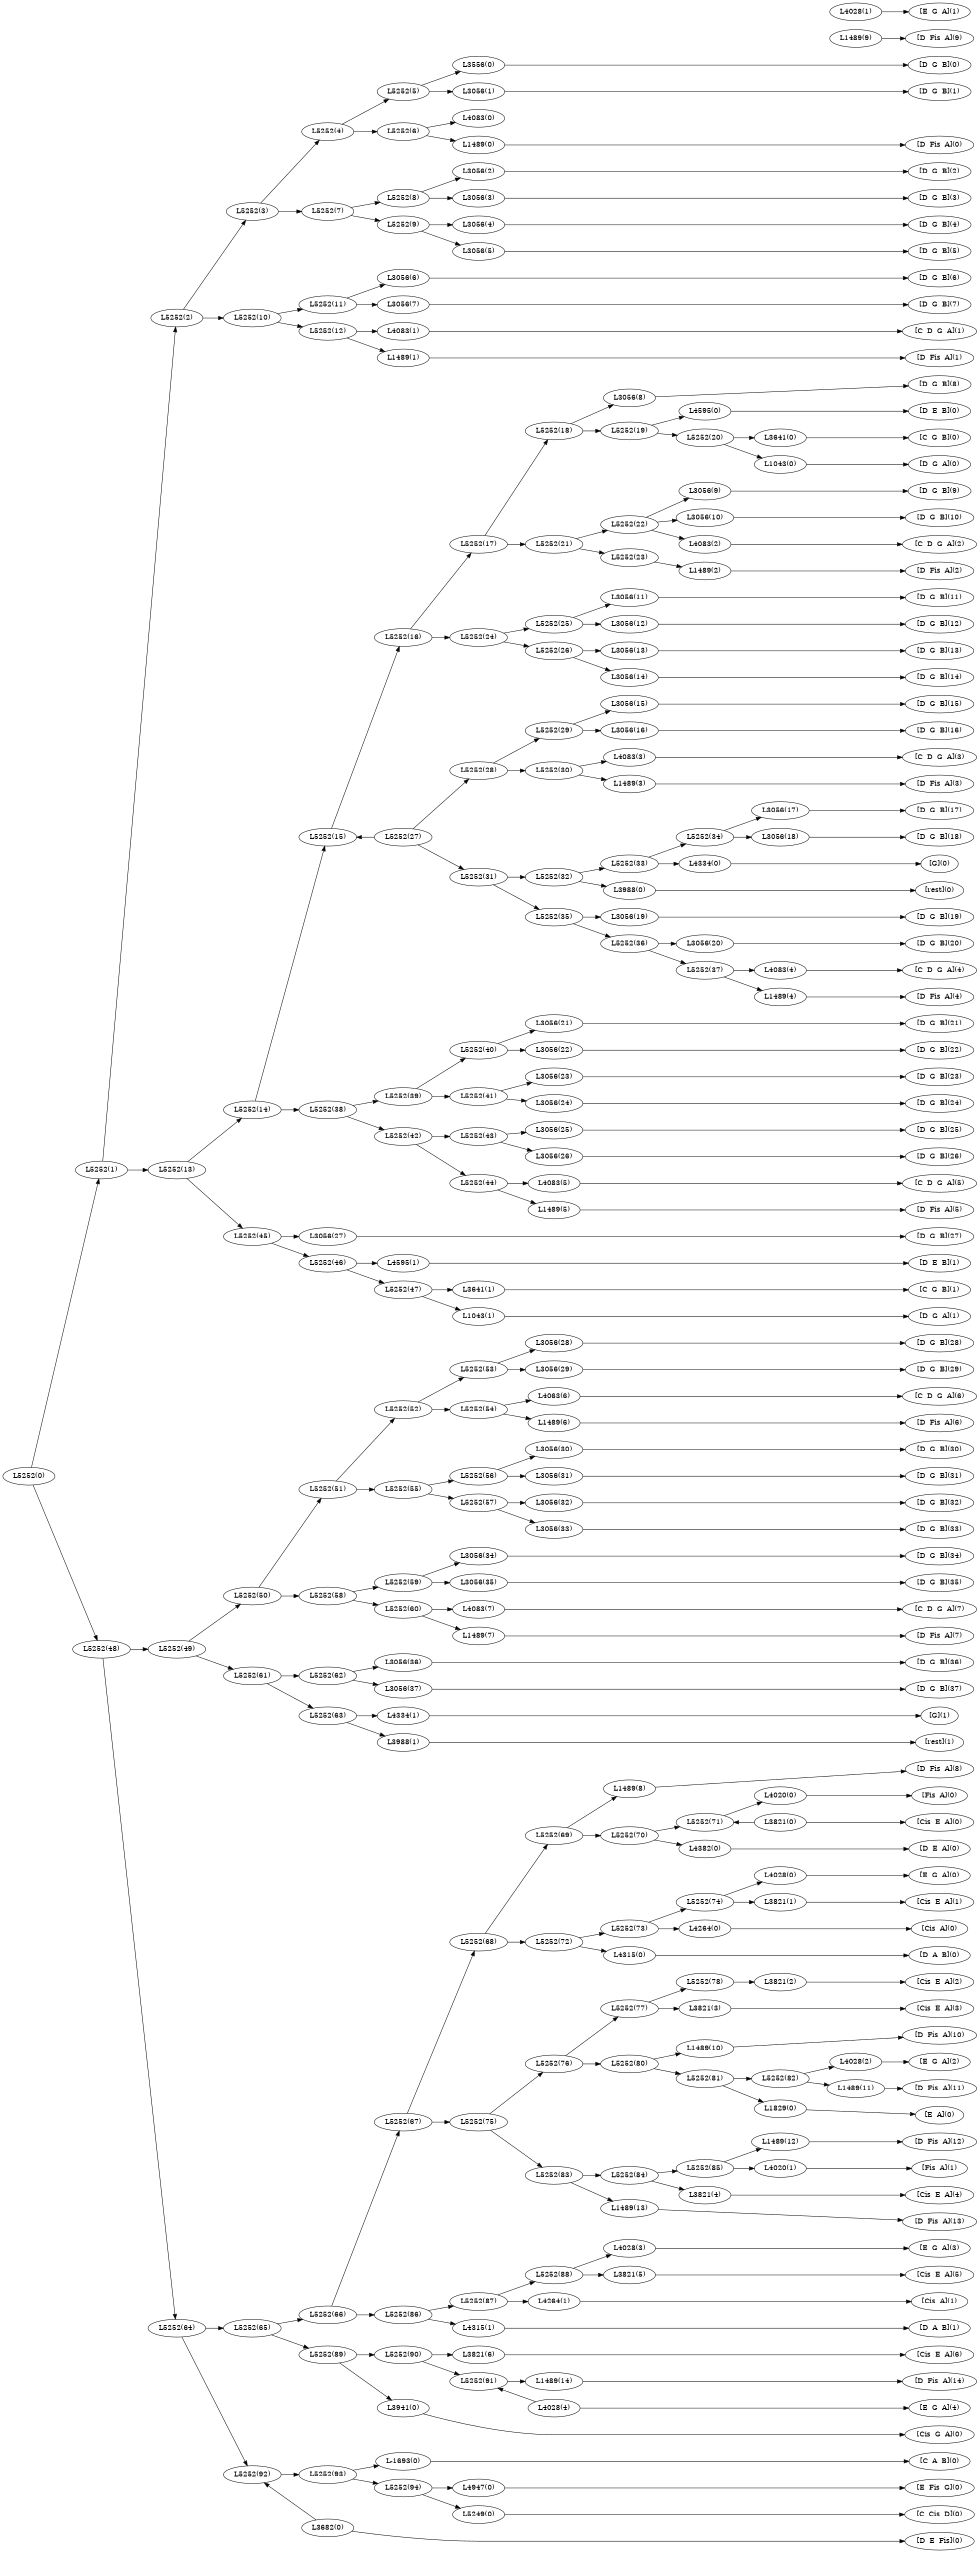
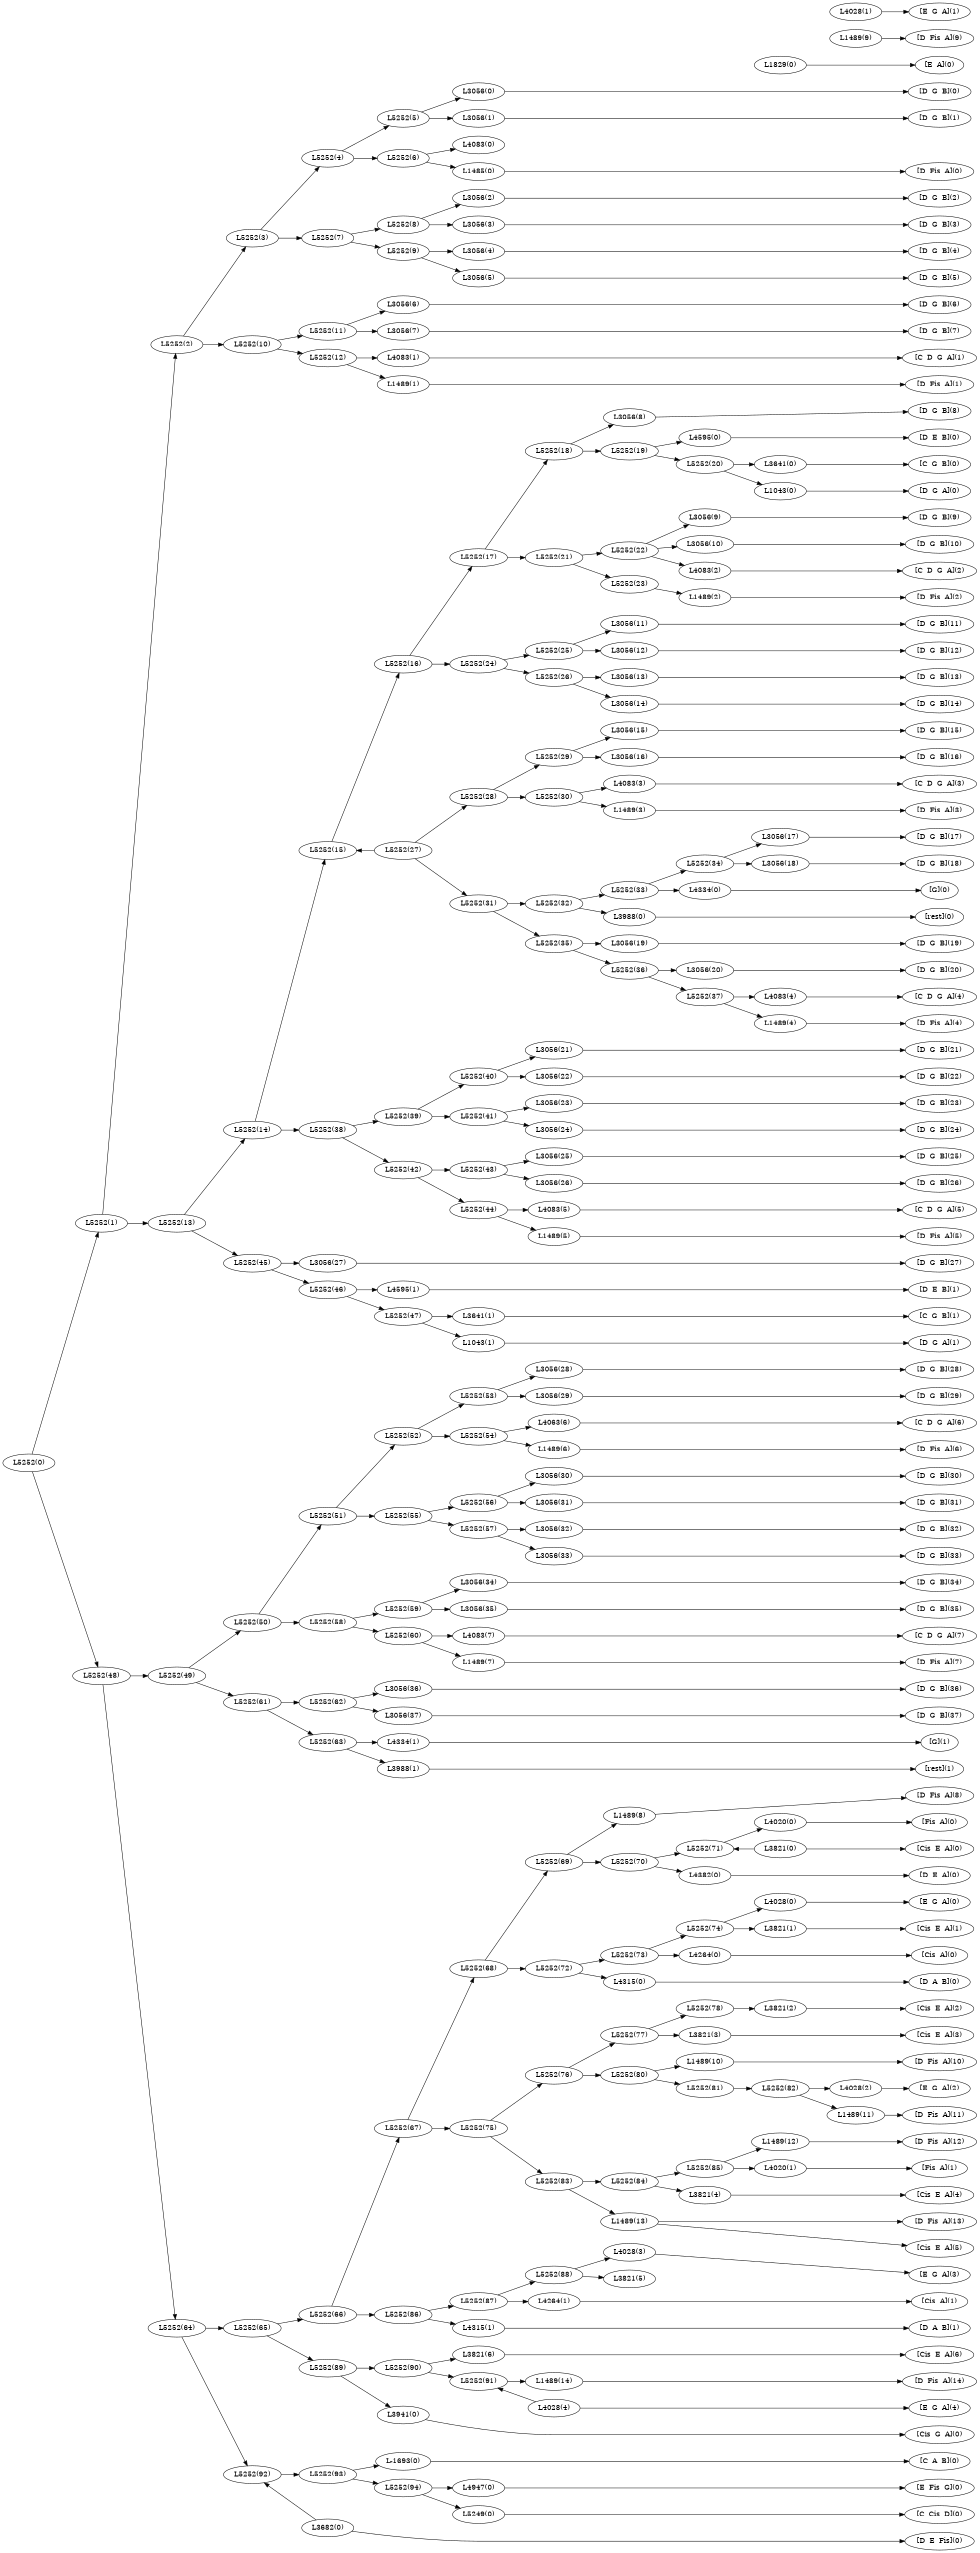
(479, 65) -> (479, 92)
(479, 145) -> (479, 172)
(741, 2093) -> none
(778, 2275) -> (780, 2235)
